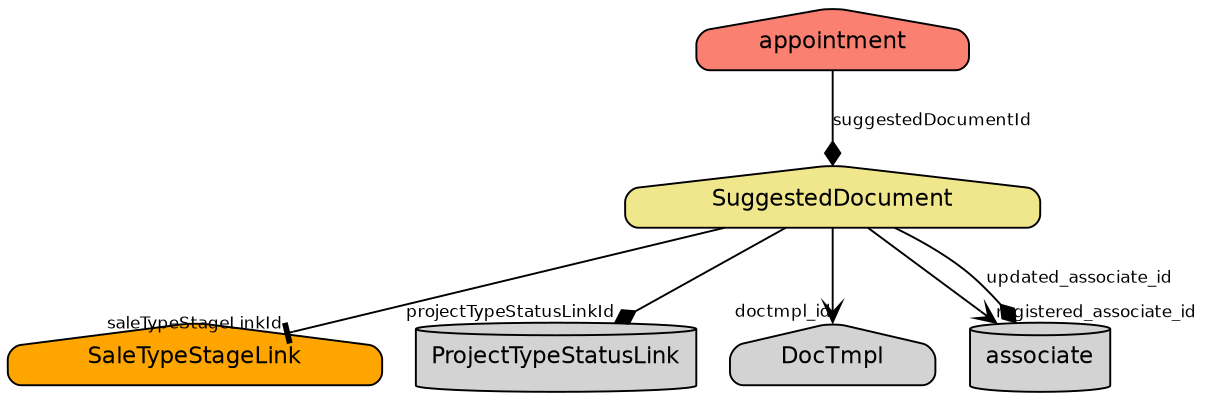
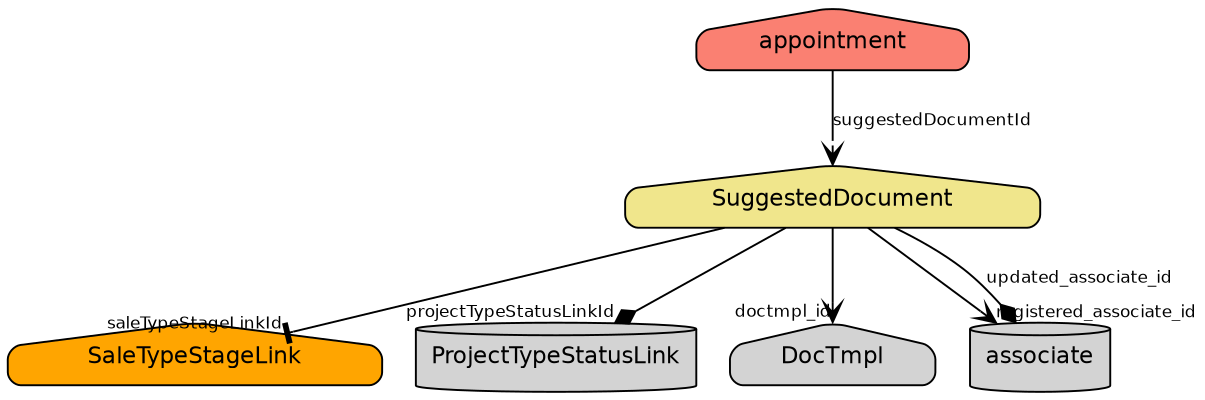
(833, 106) -> (833, 106)
